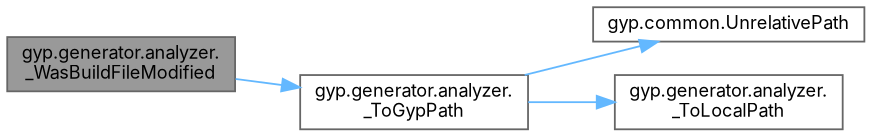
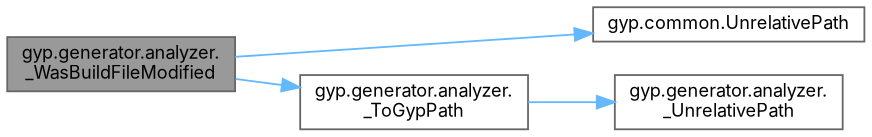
(583, 61) -> (405, 46)
(729, 102) -> (729, 102)
